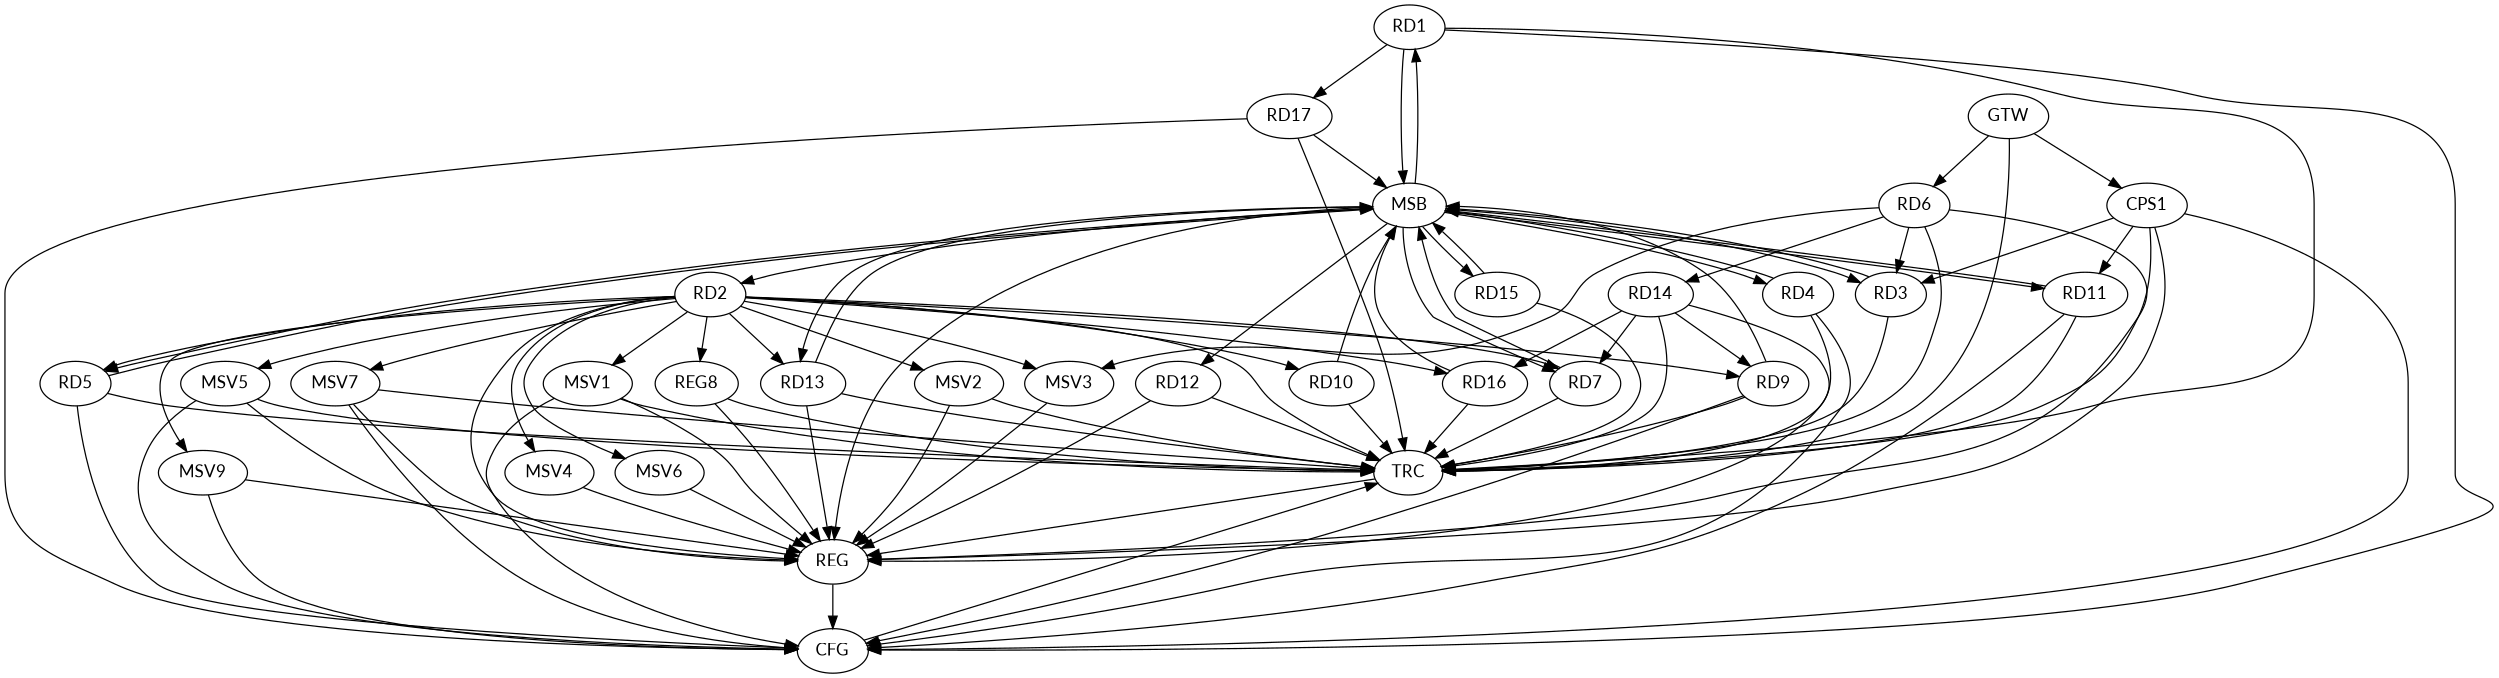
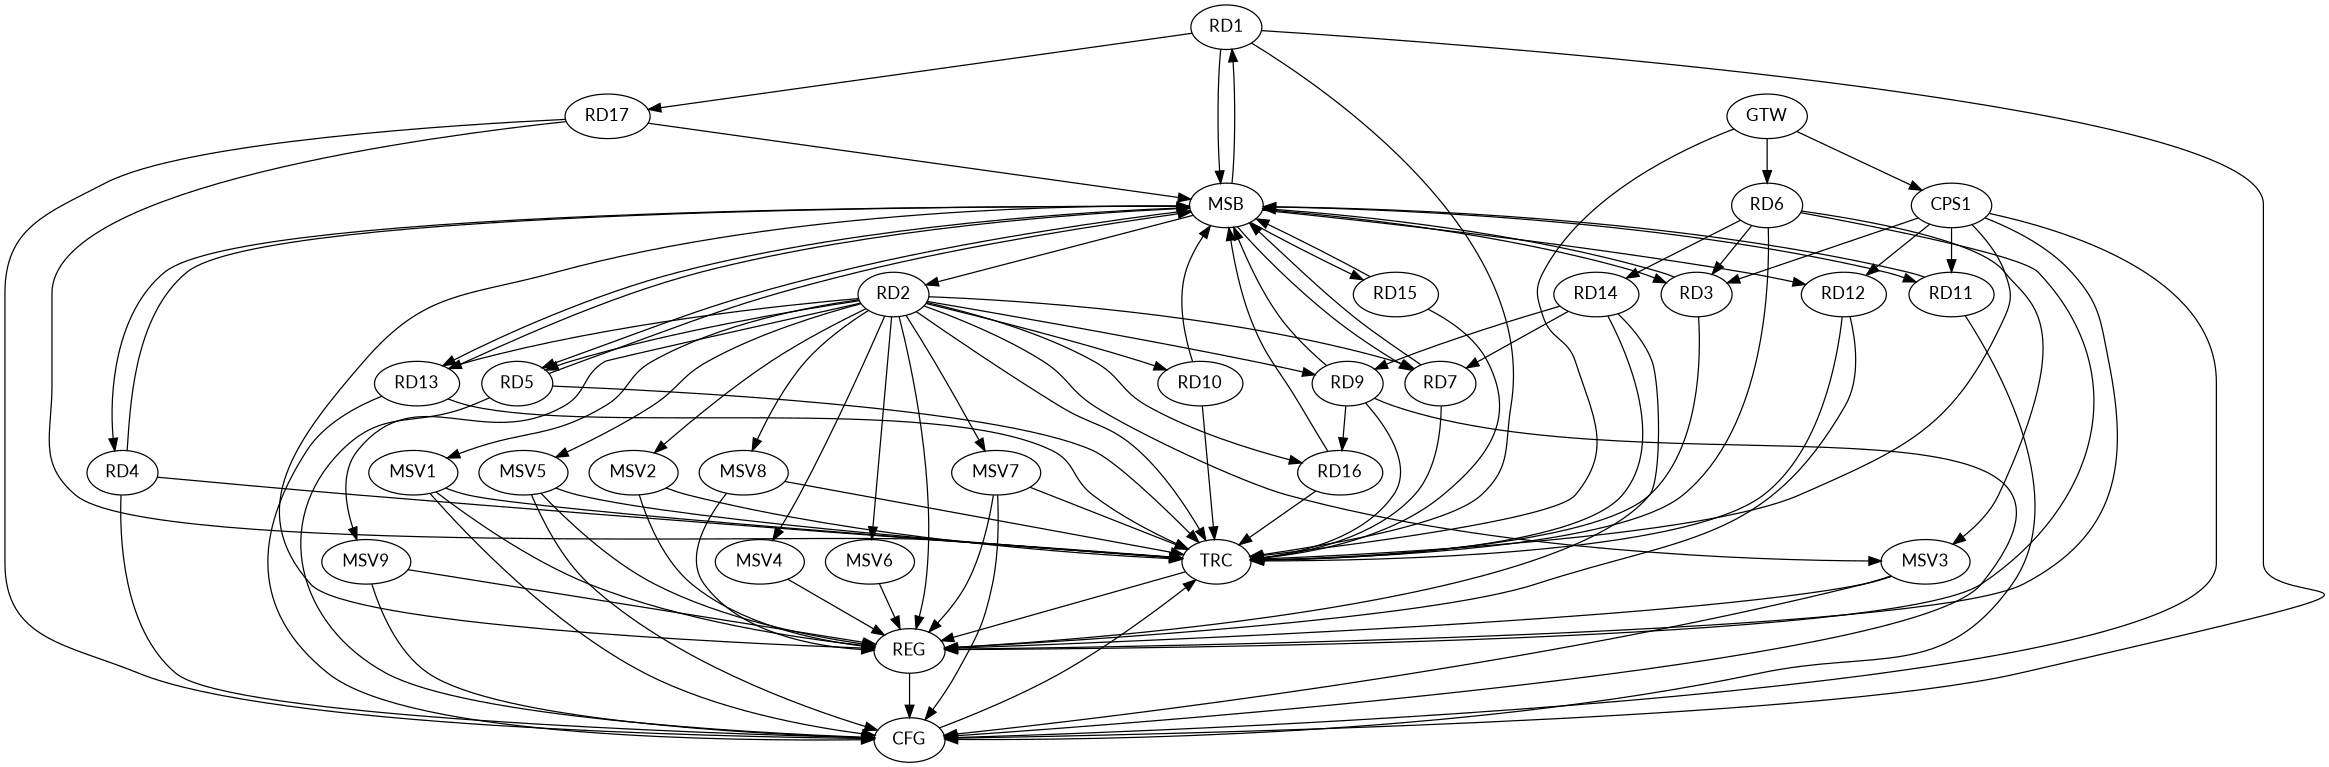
none -> (1903, 246)
(1573, 336) -> (1344, 422)
(697, 384) -> (744, 473)
(1790, 452) -> none
(817, 466) -> (399, 703)
none -> (1427, 671)
